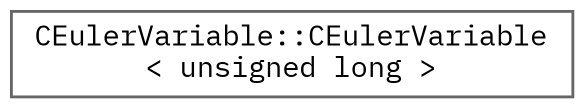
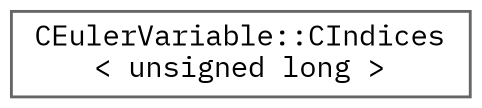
(292, 54) -> (241, 54)
